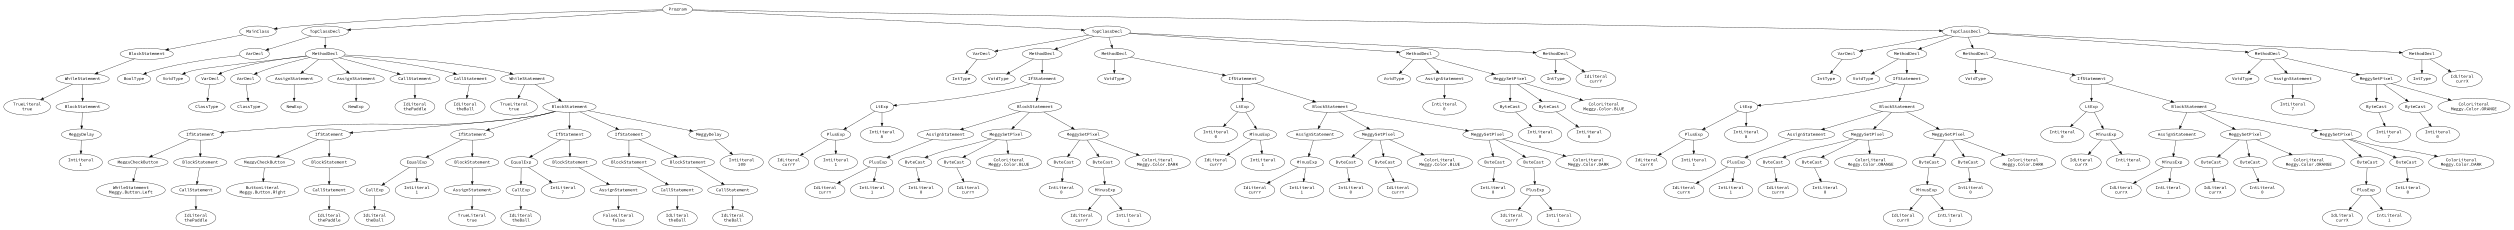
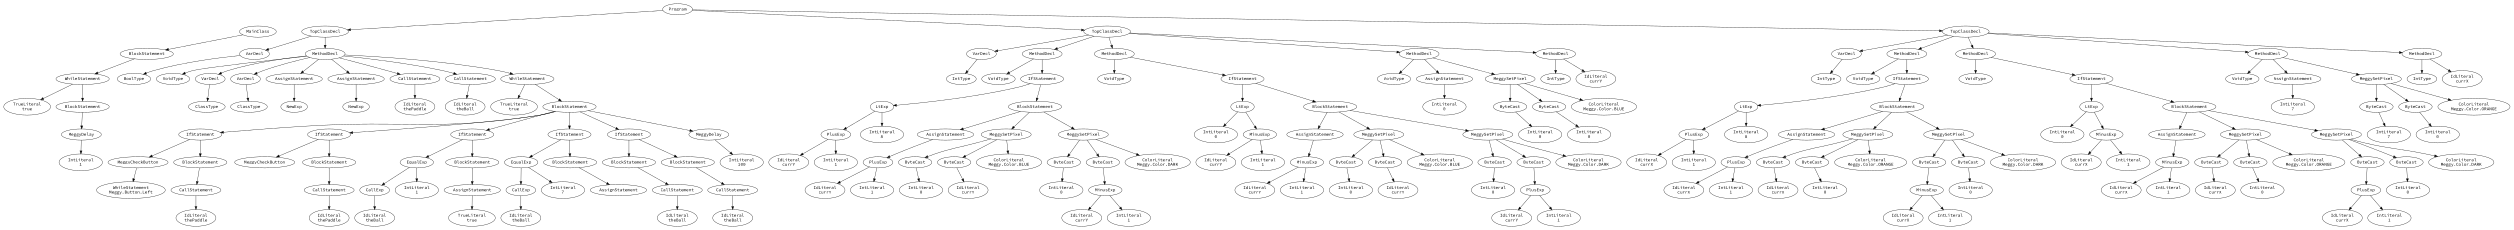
(470, 16) -> none
(263, 190) -> none
(618, 218) -> none
